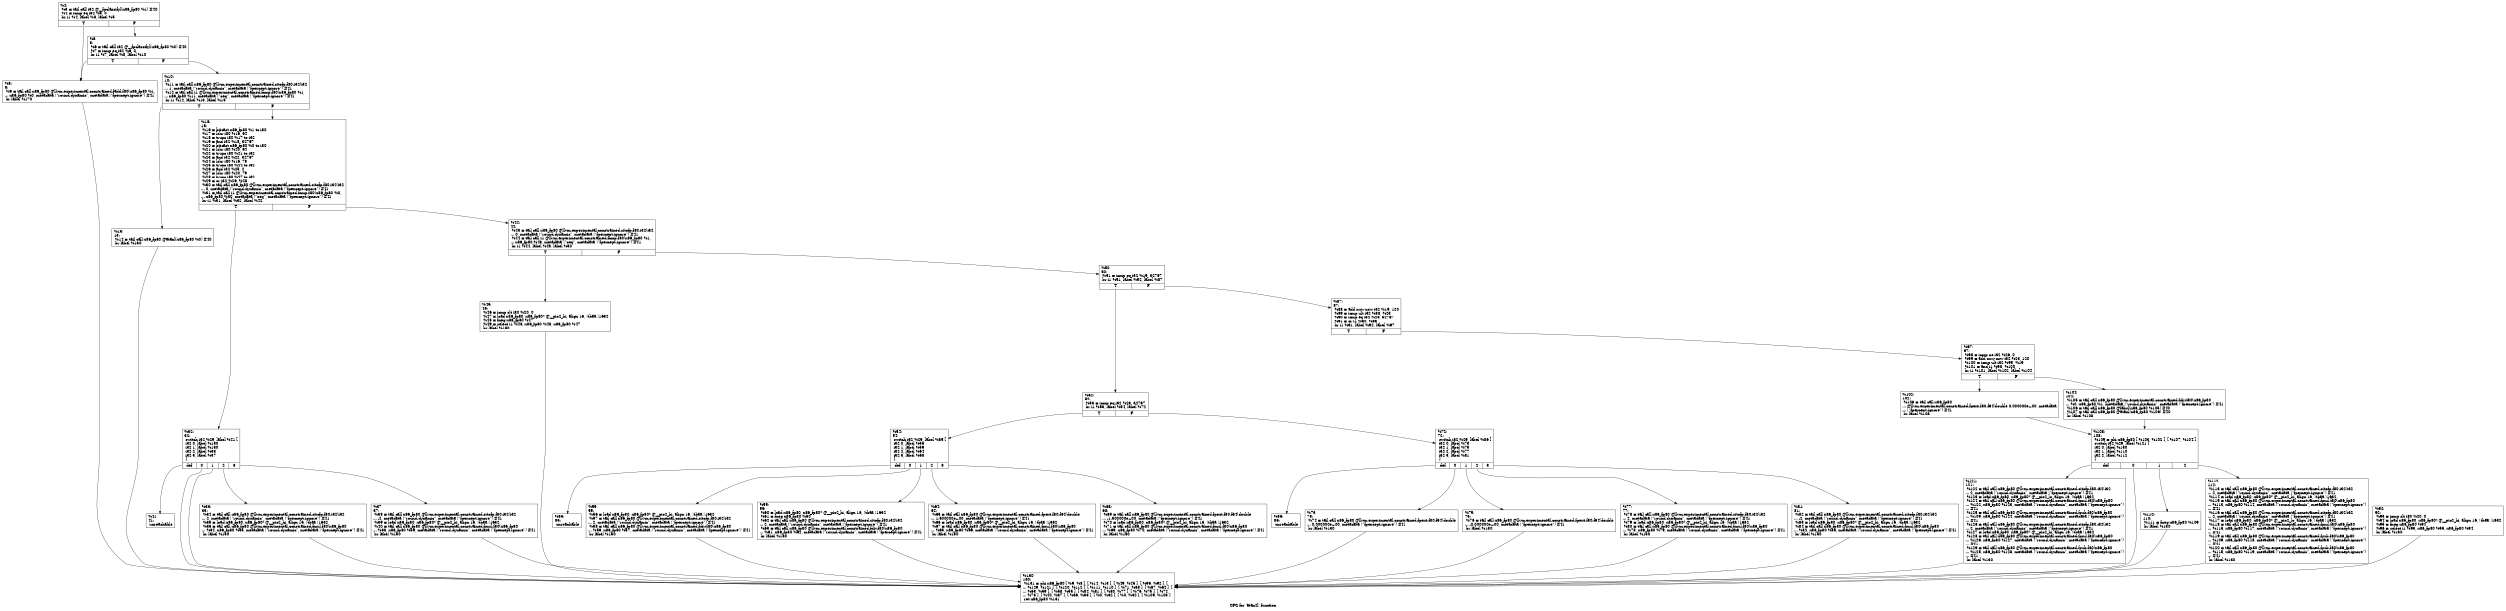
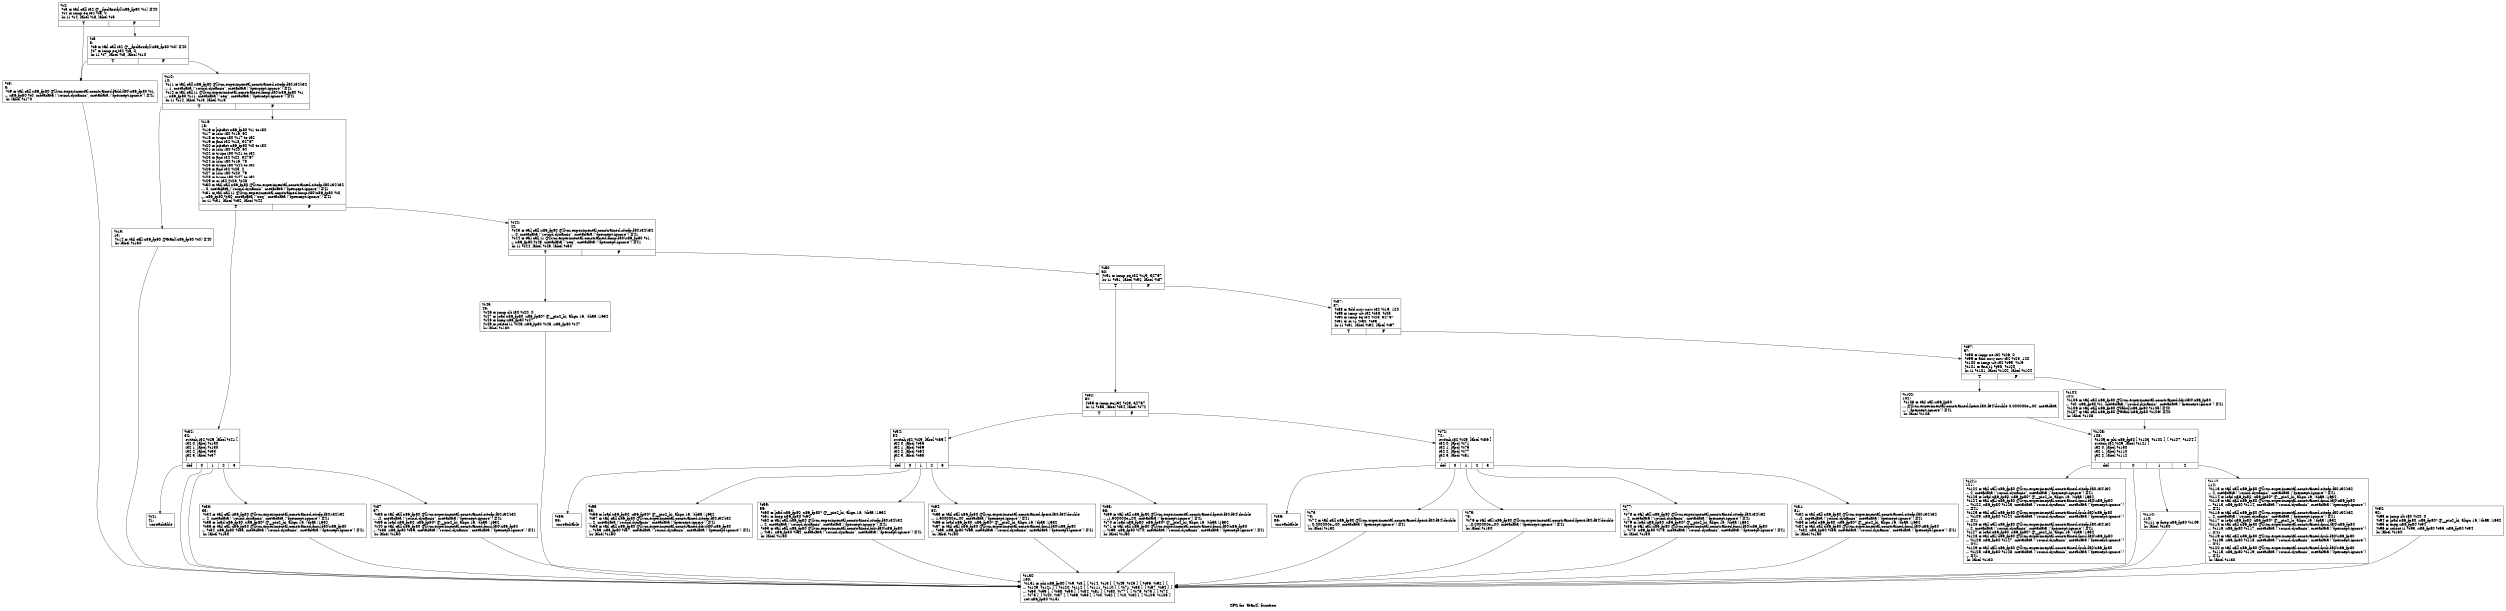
(1454, 444) -> (1454, 444)
(854, 577) -> none
(1571, 583) -> none
